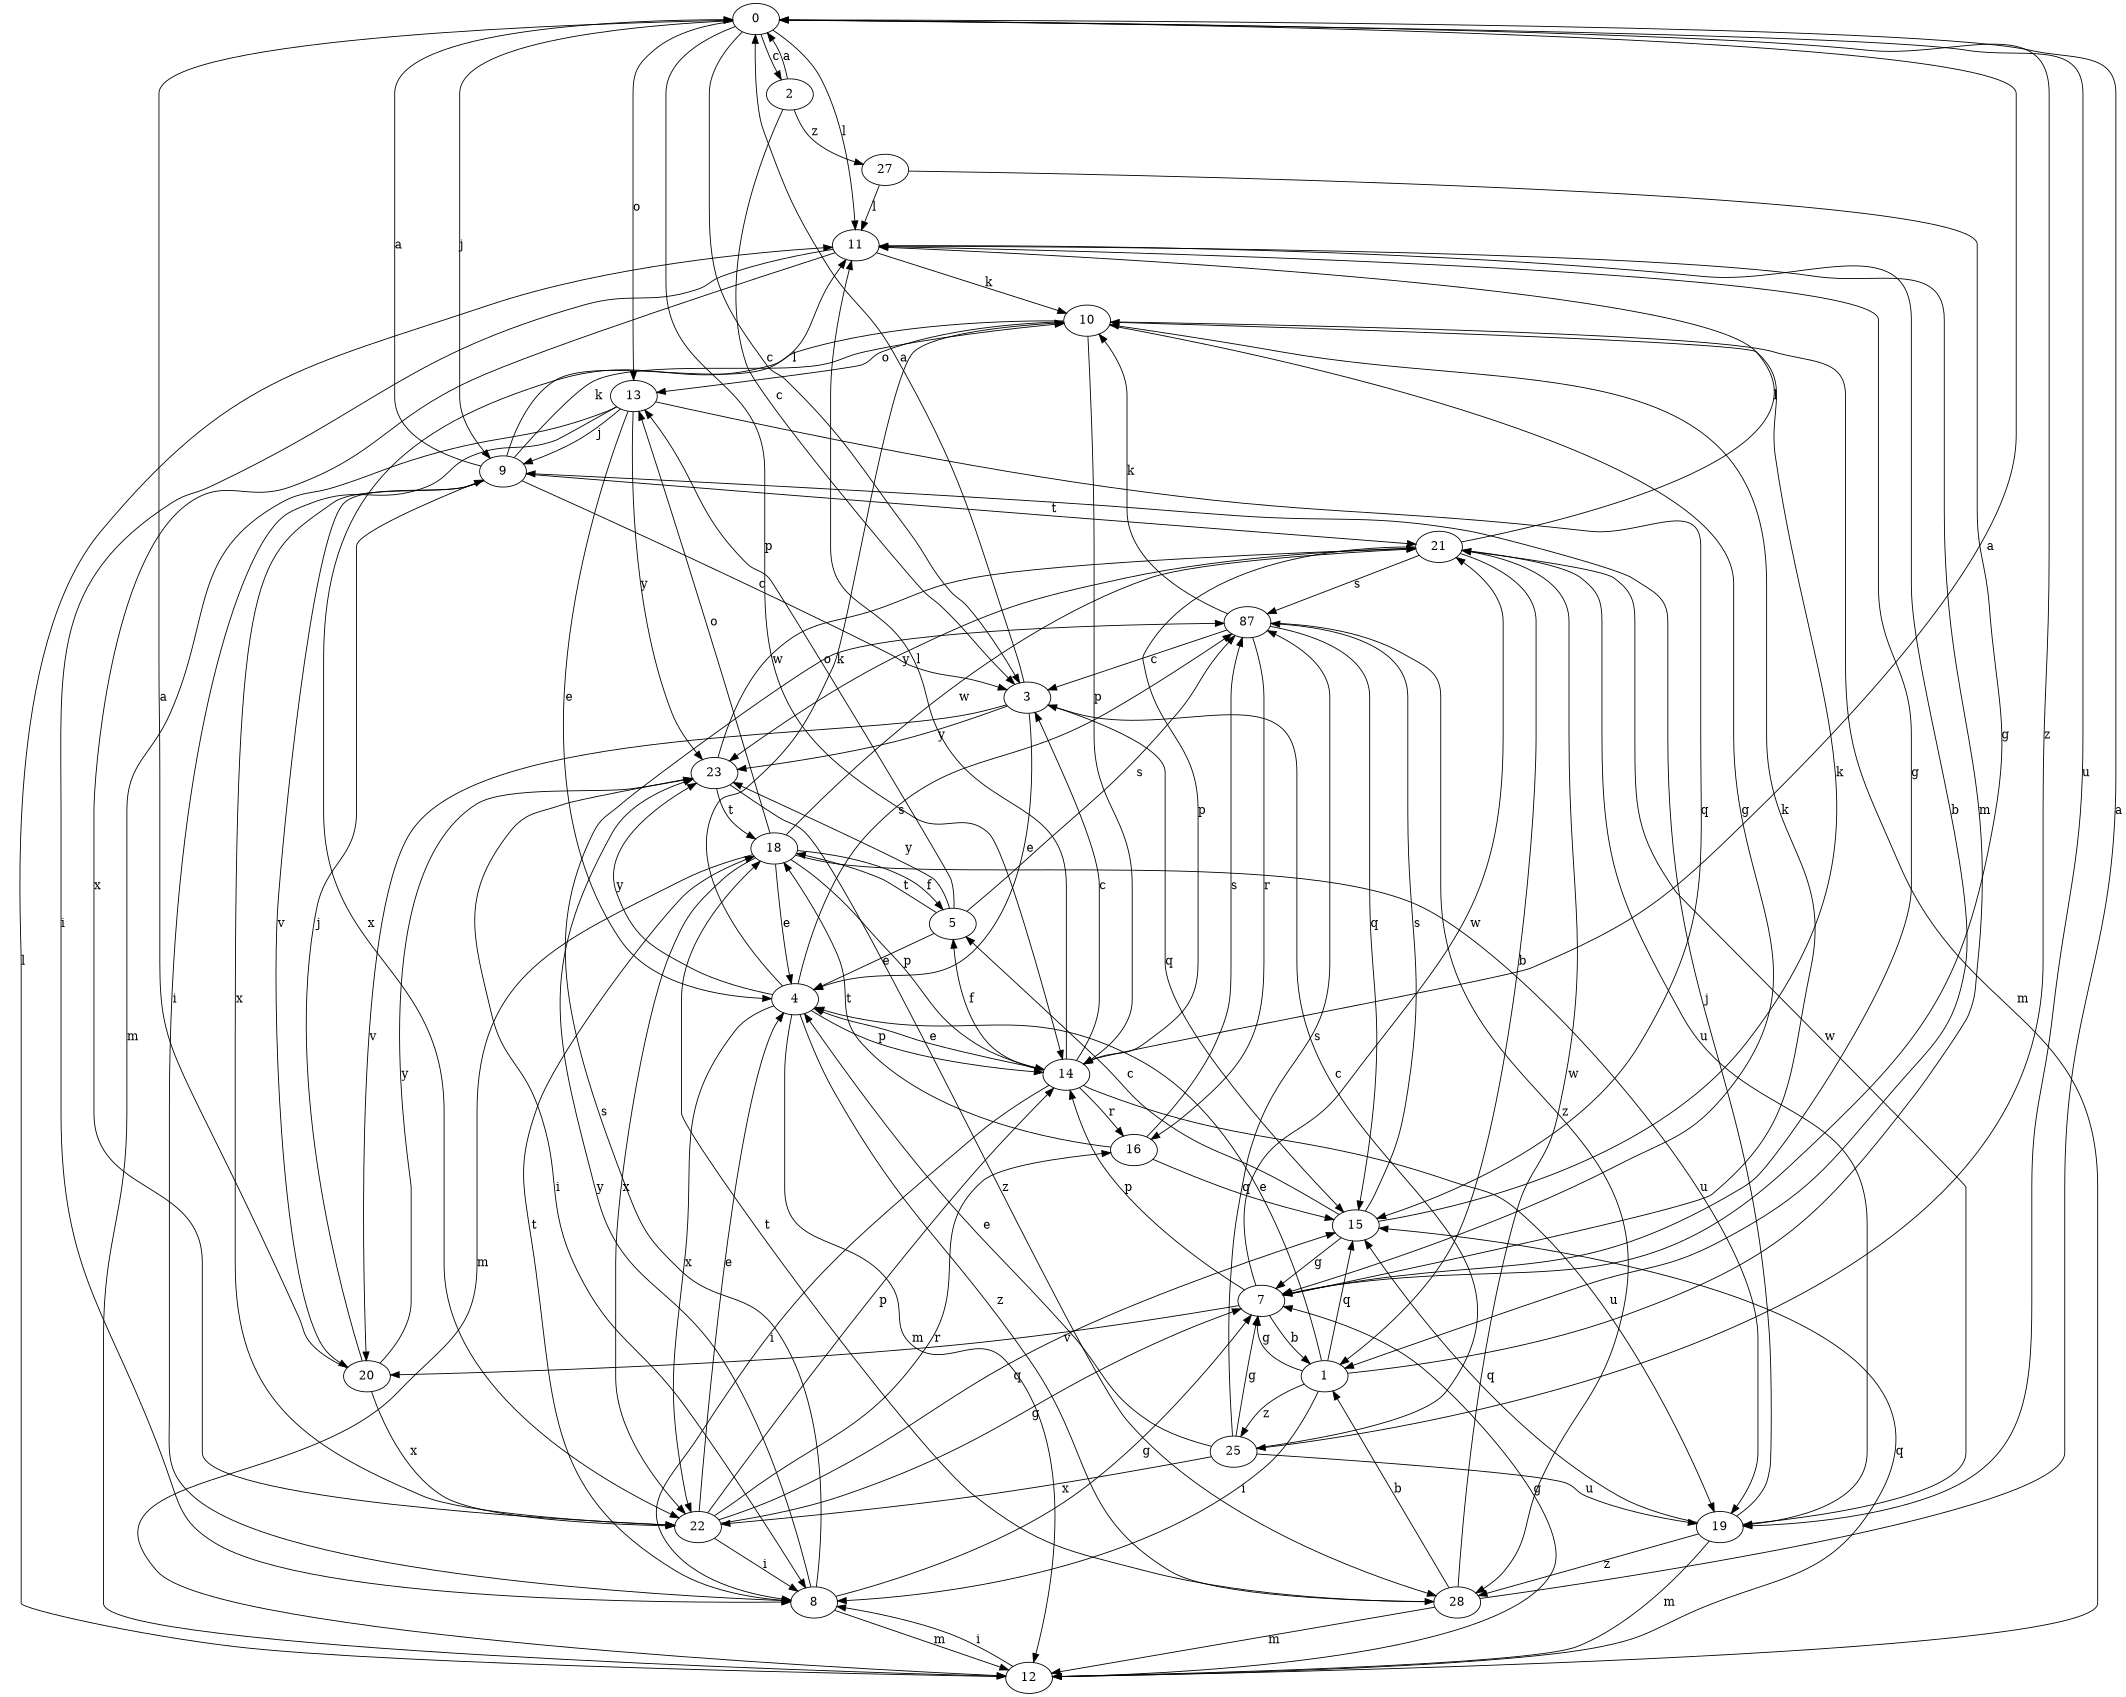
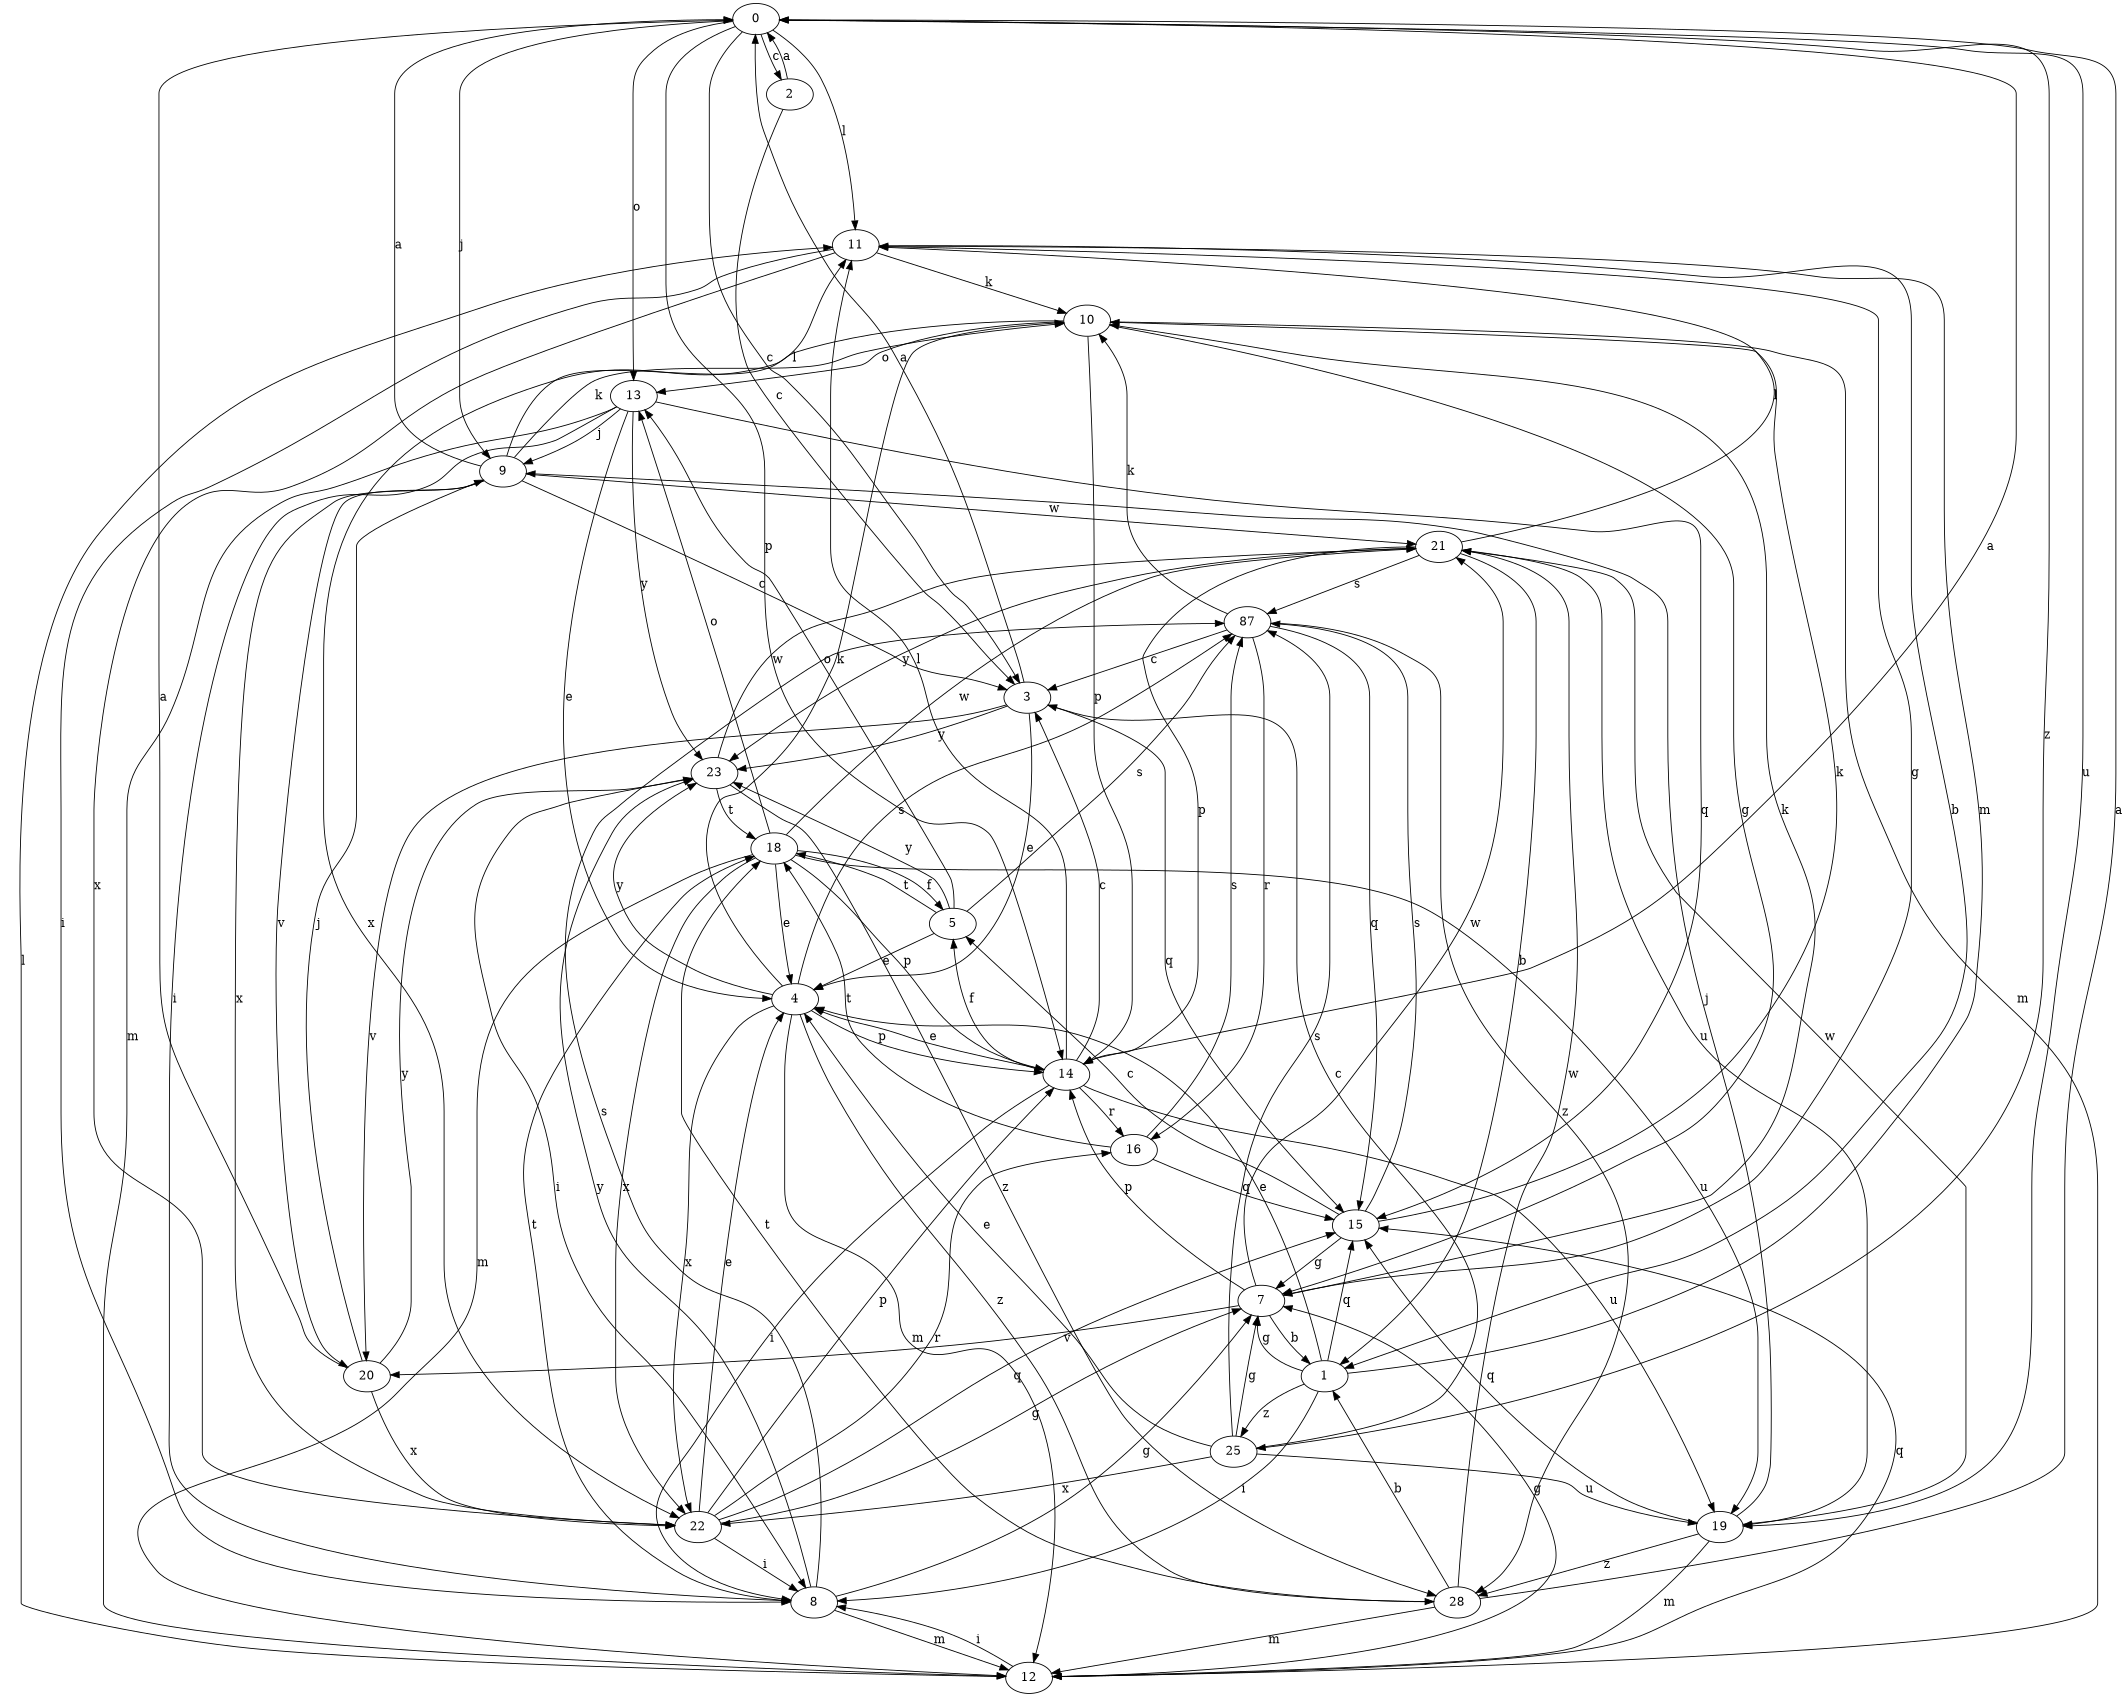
(885, 170) -> none
(1055, 509) -> (1055, 509)
